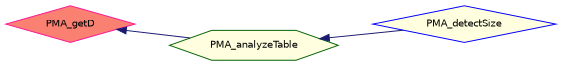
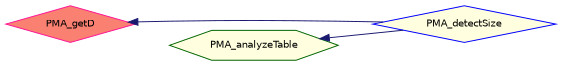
(158, 34) -> (261, 20)
